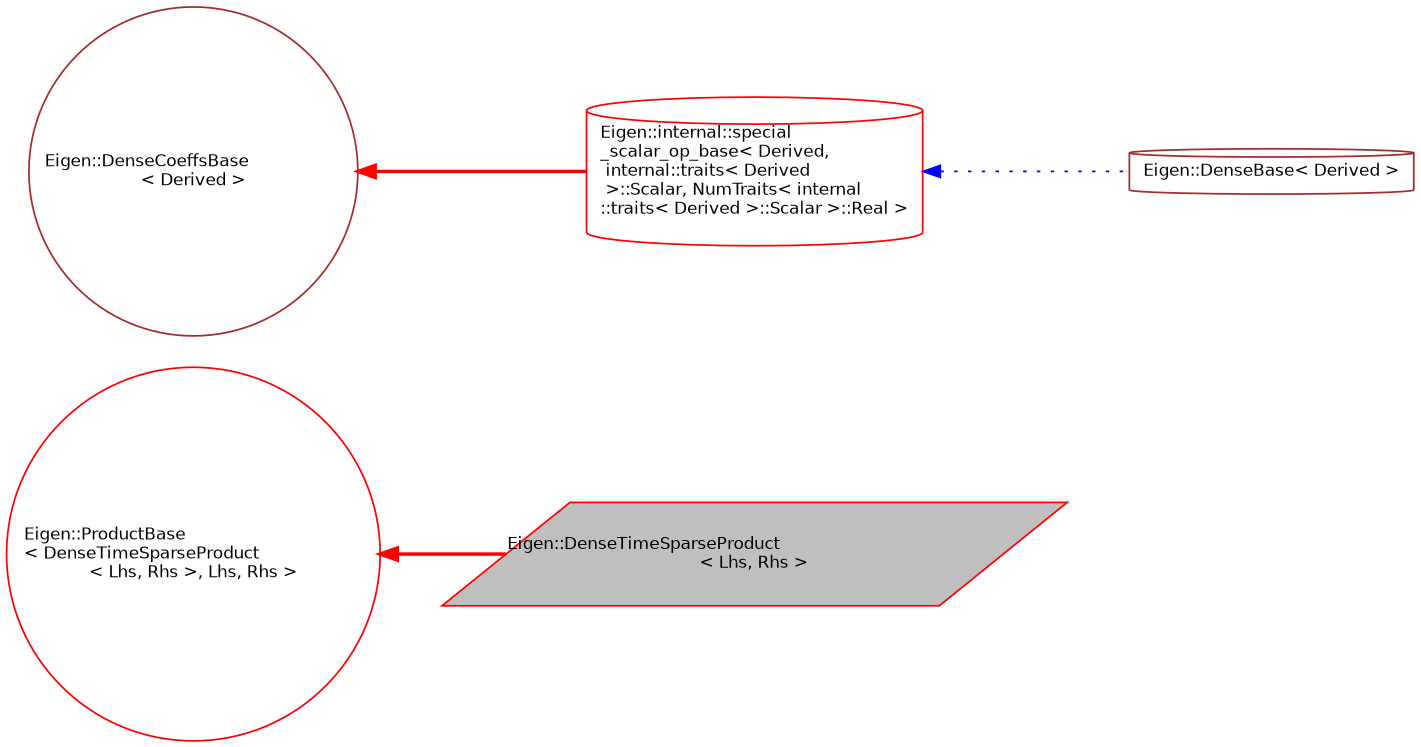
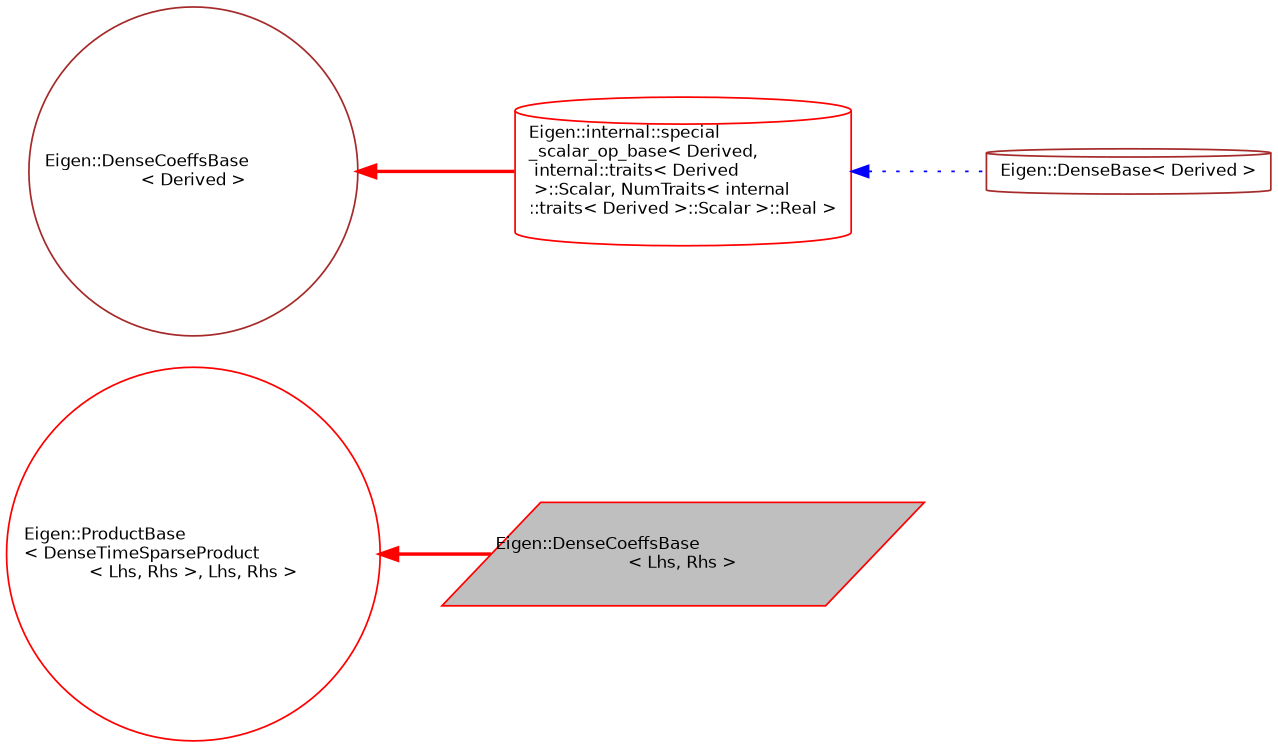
(755, 554) -> (683, 554)
